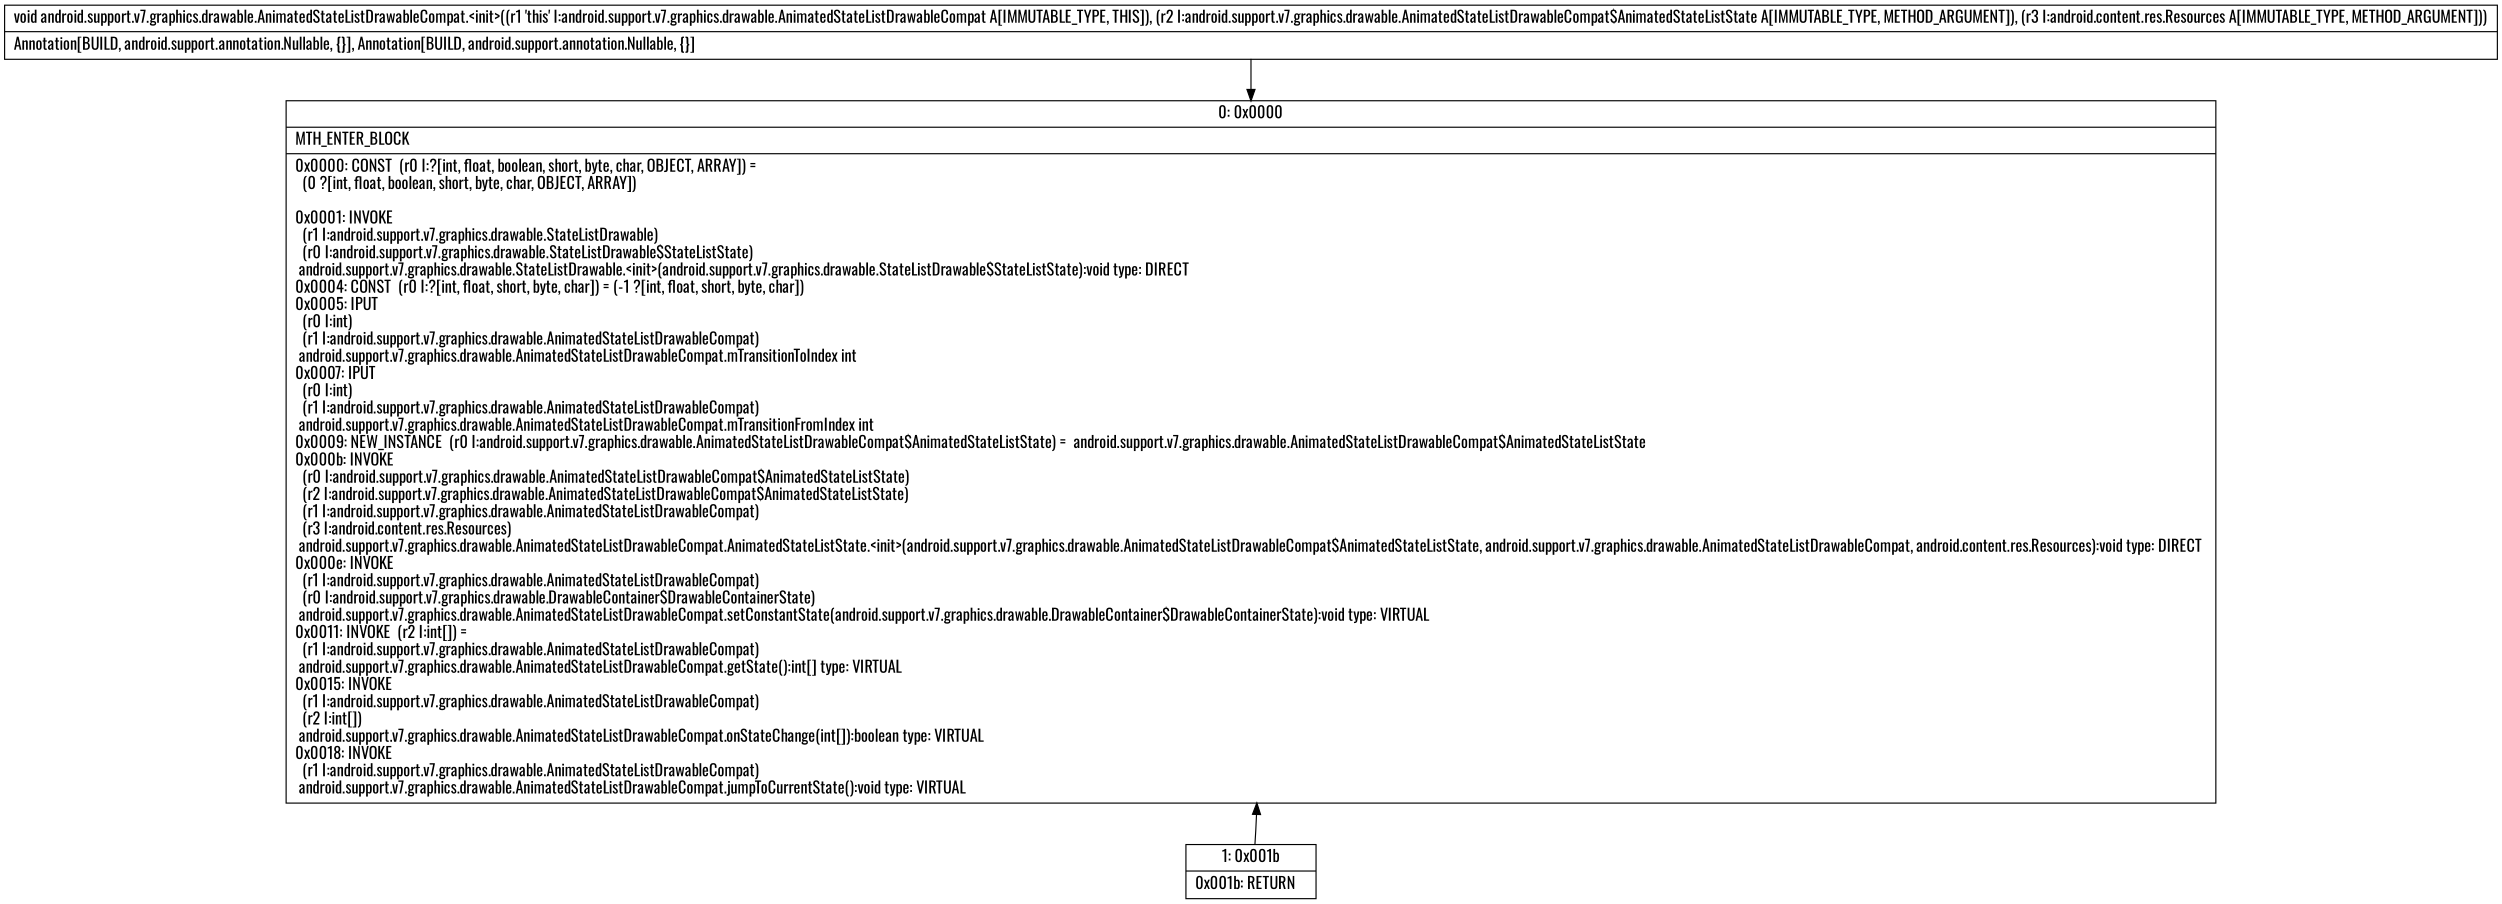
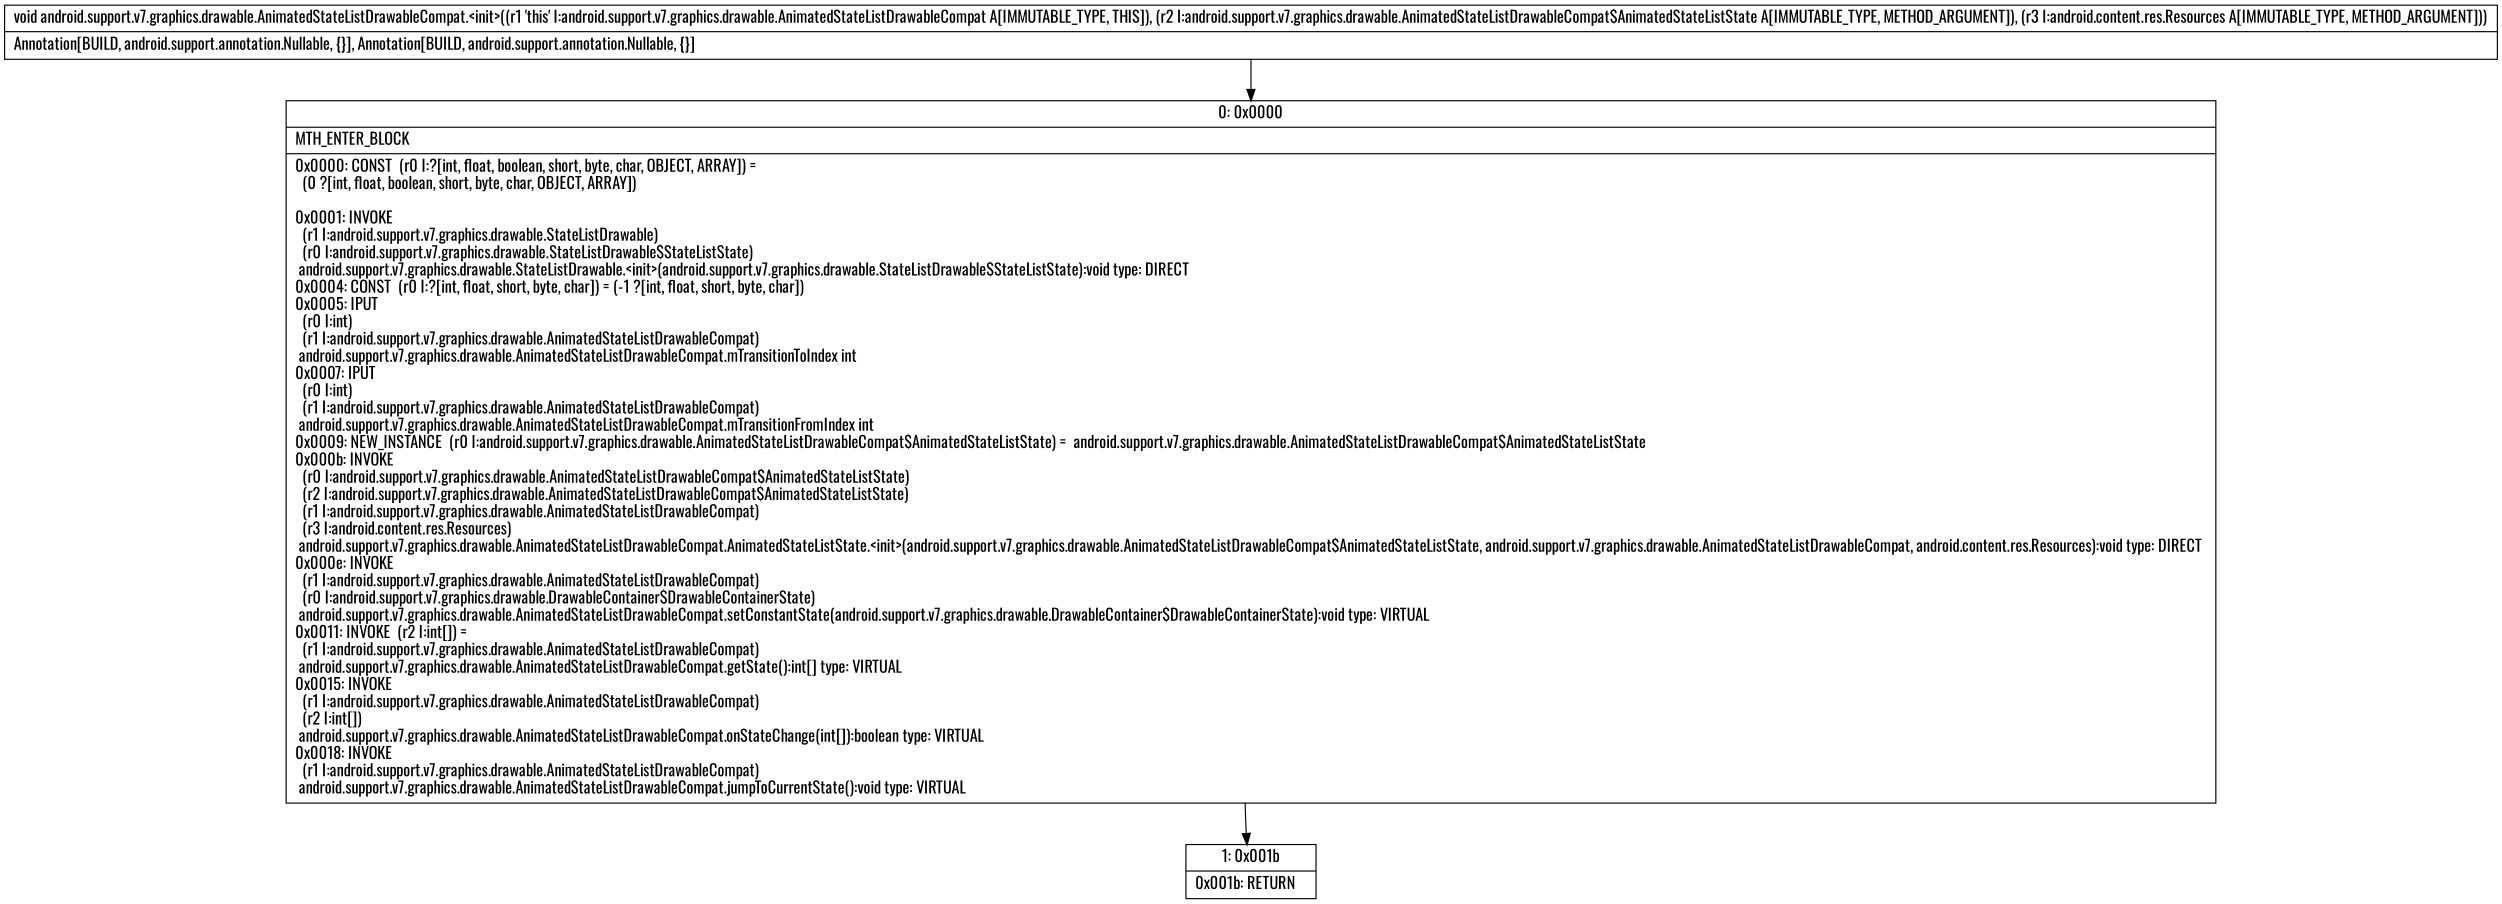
(1256, 830) -> (1246, 818)
